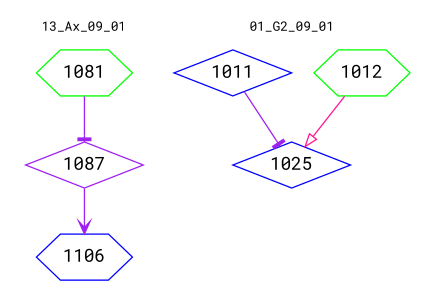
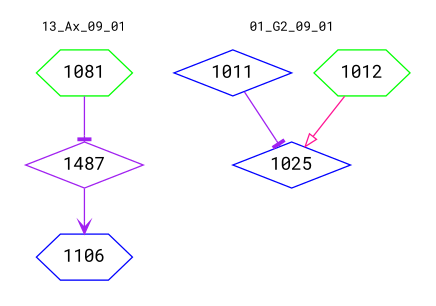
(84, 165) -> (84, 165)
